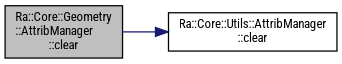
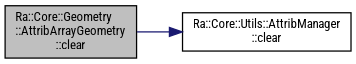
(64, 32) -> (71, 32)
